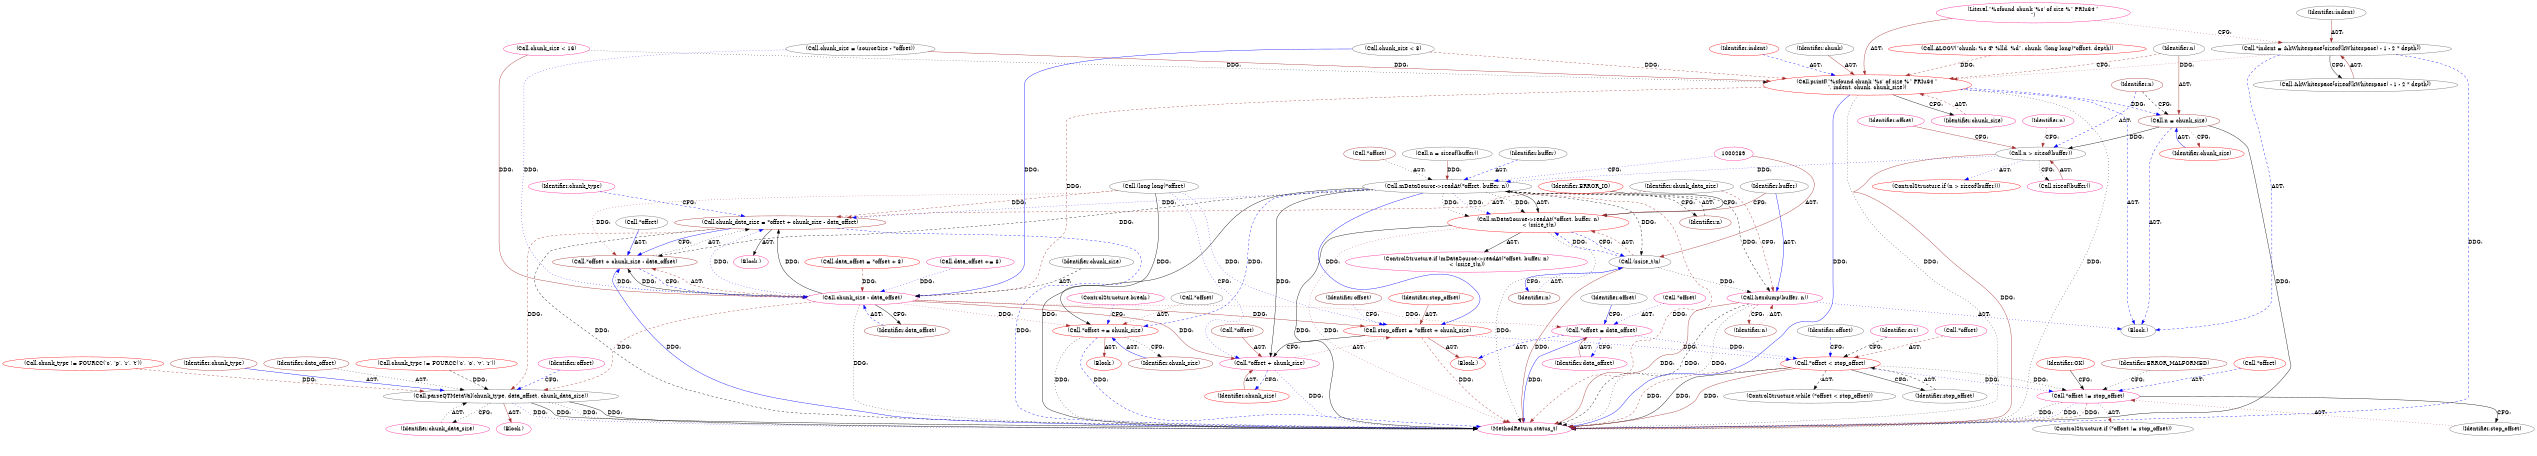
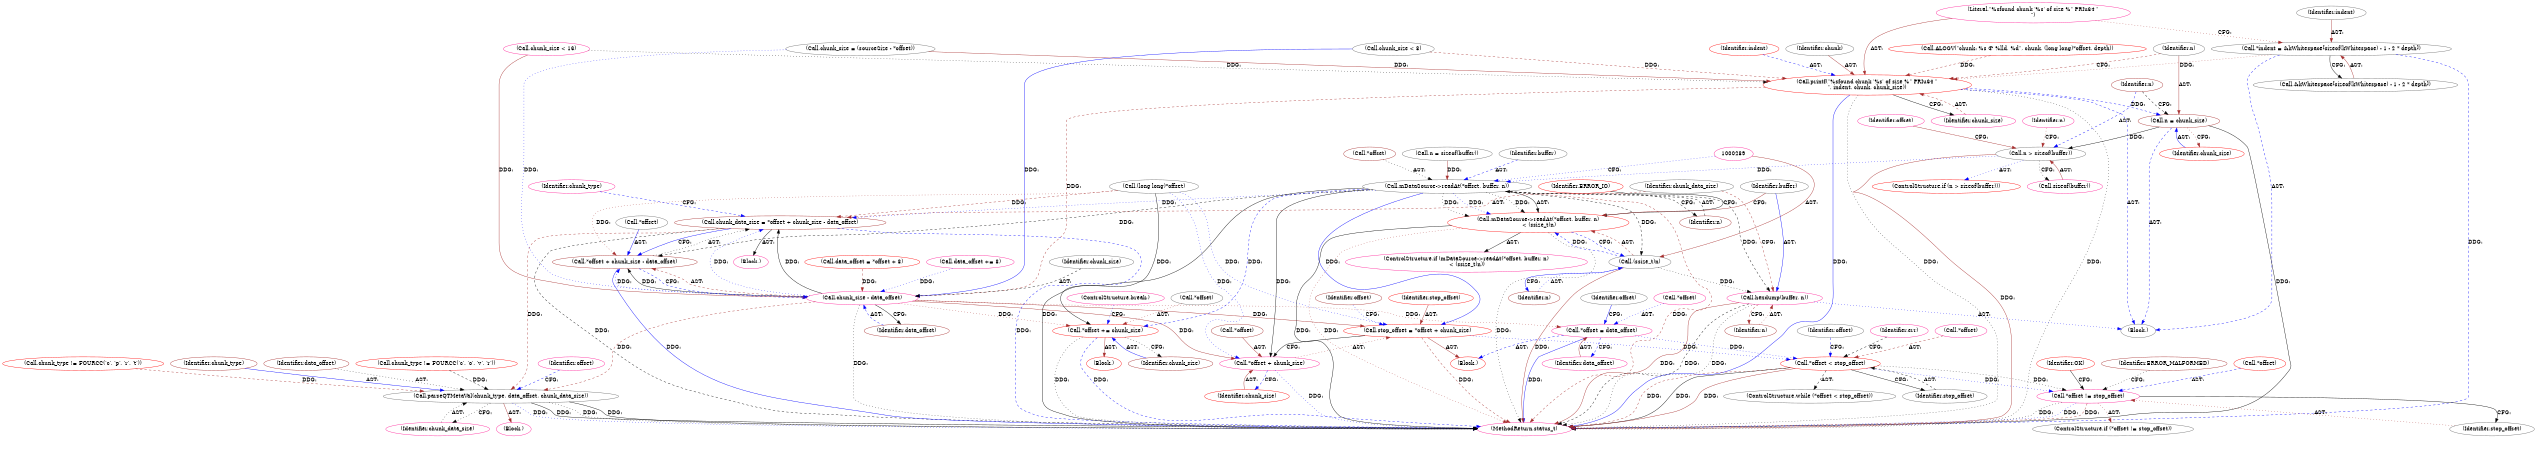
(1225, 282) -> (1225, 282)
